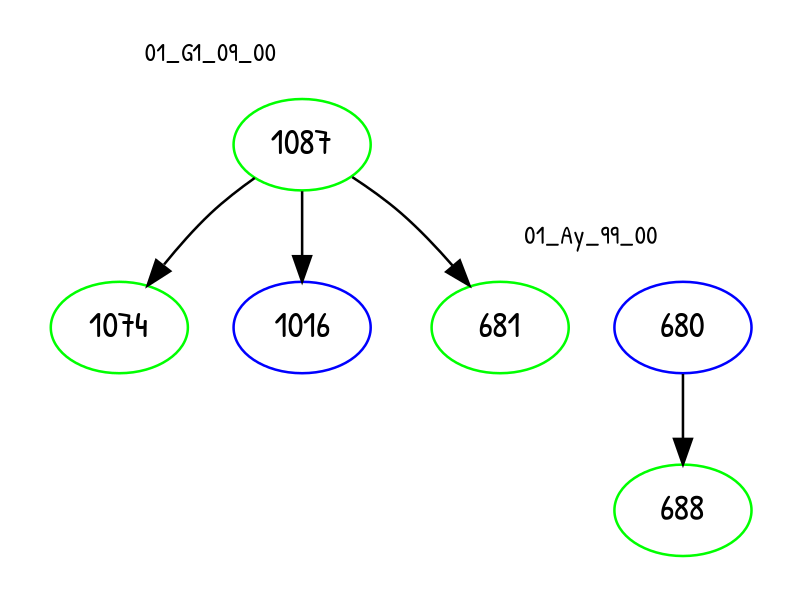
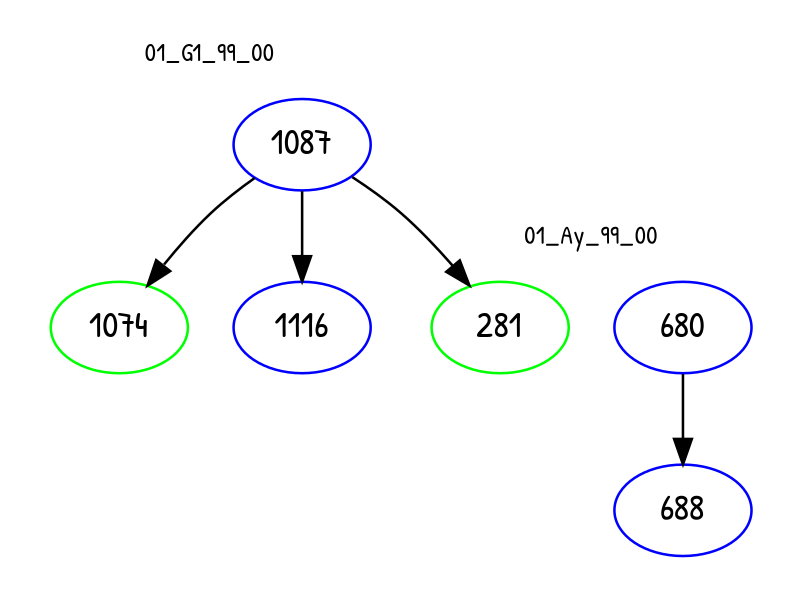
(211, 55) -> (211, 55)
(302, 145) -> (302, 145)
(302, 328) -> (302, 328)
(500, 328) -> (500, 328)
(683, 510) -> (683, 510)
